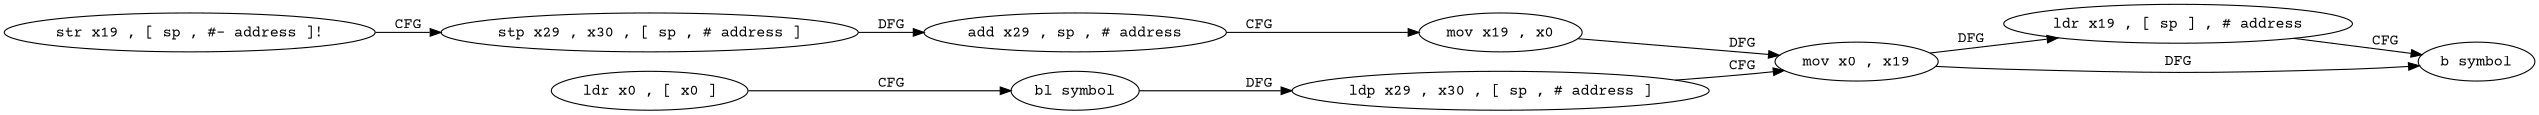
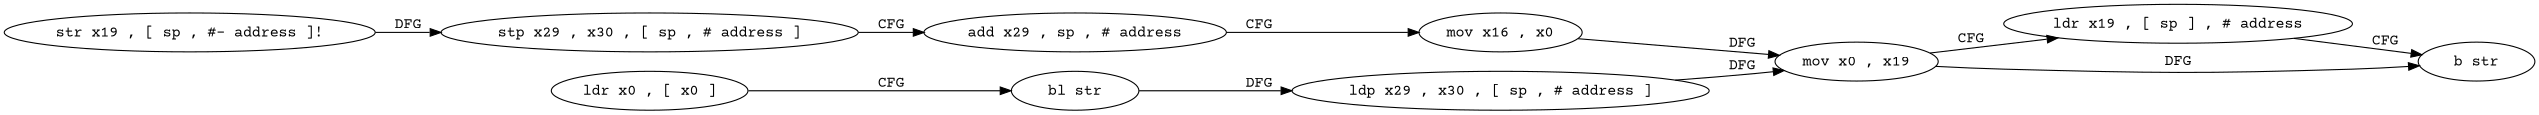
(408, 24) -> (408, 24)
(891, 24) -> (891, 24)
(1501, 32) -> (1501, 32)
(1971, 38) -> (1971, 38)
(2477, 62) -> (2477, 62)
(1742, 65) -> (1742, 65)
(1075, 91) -> (1075, 91)
